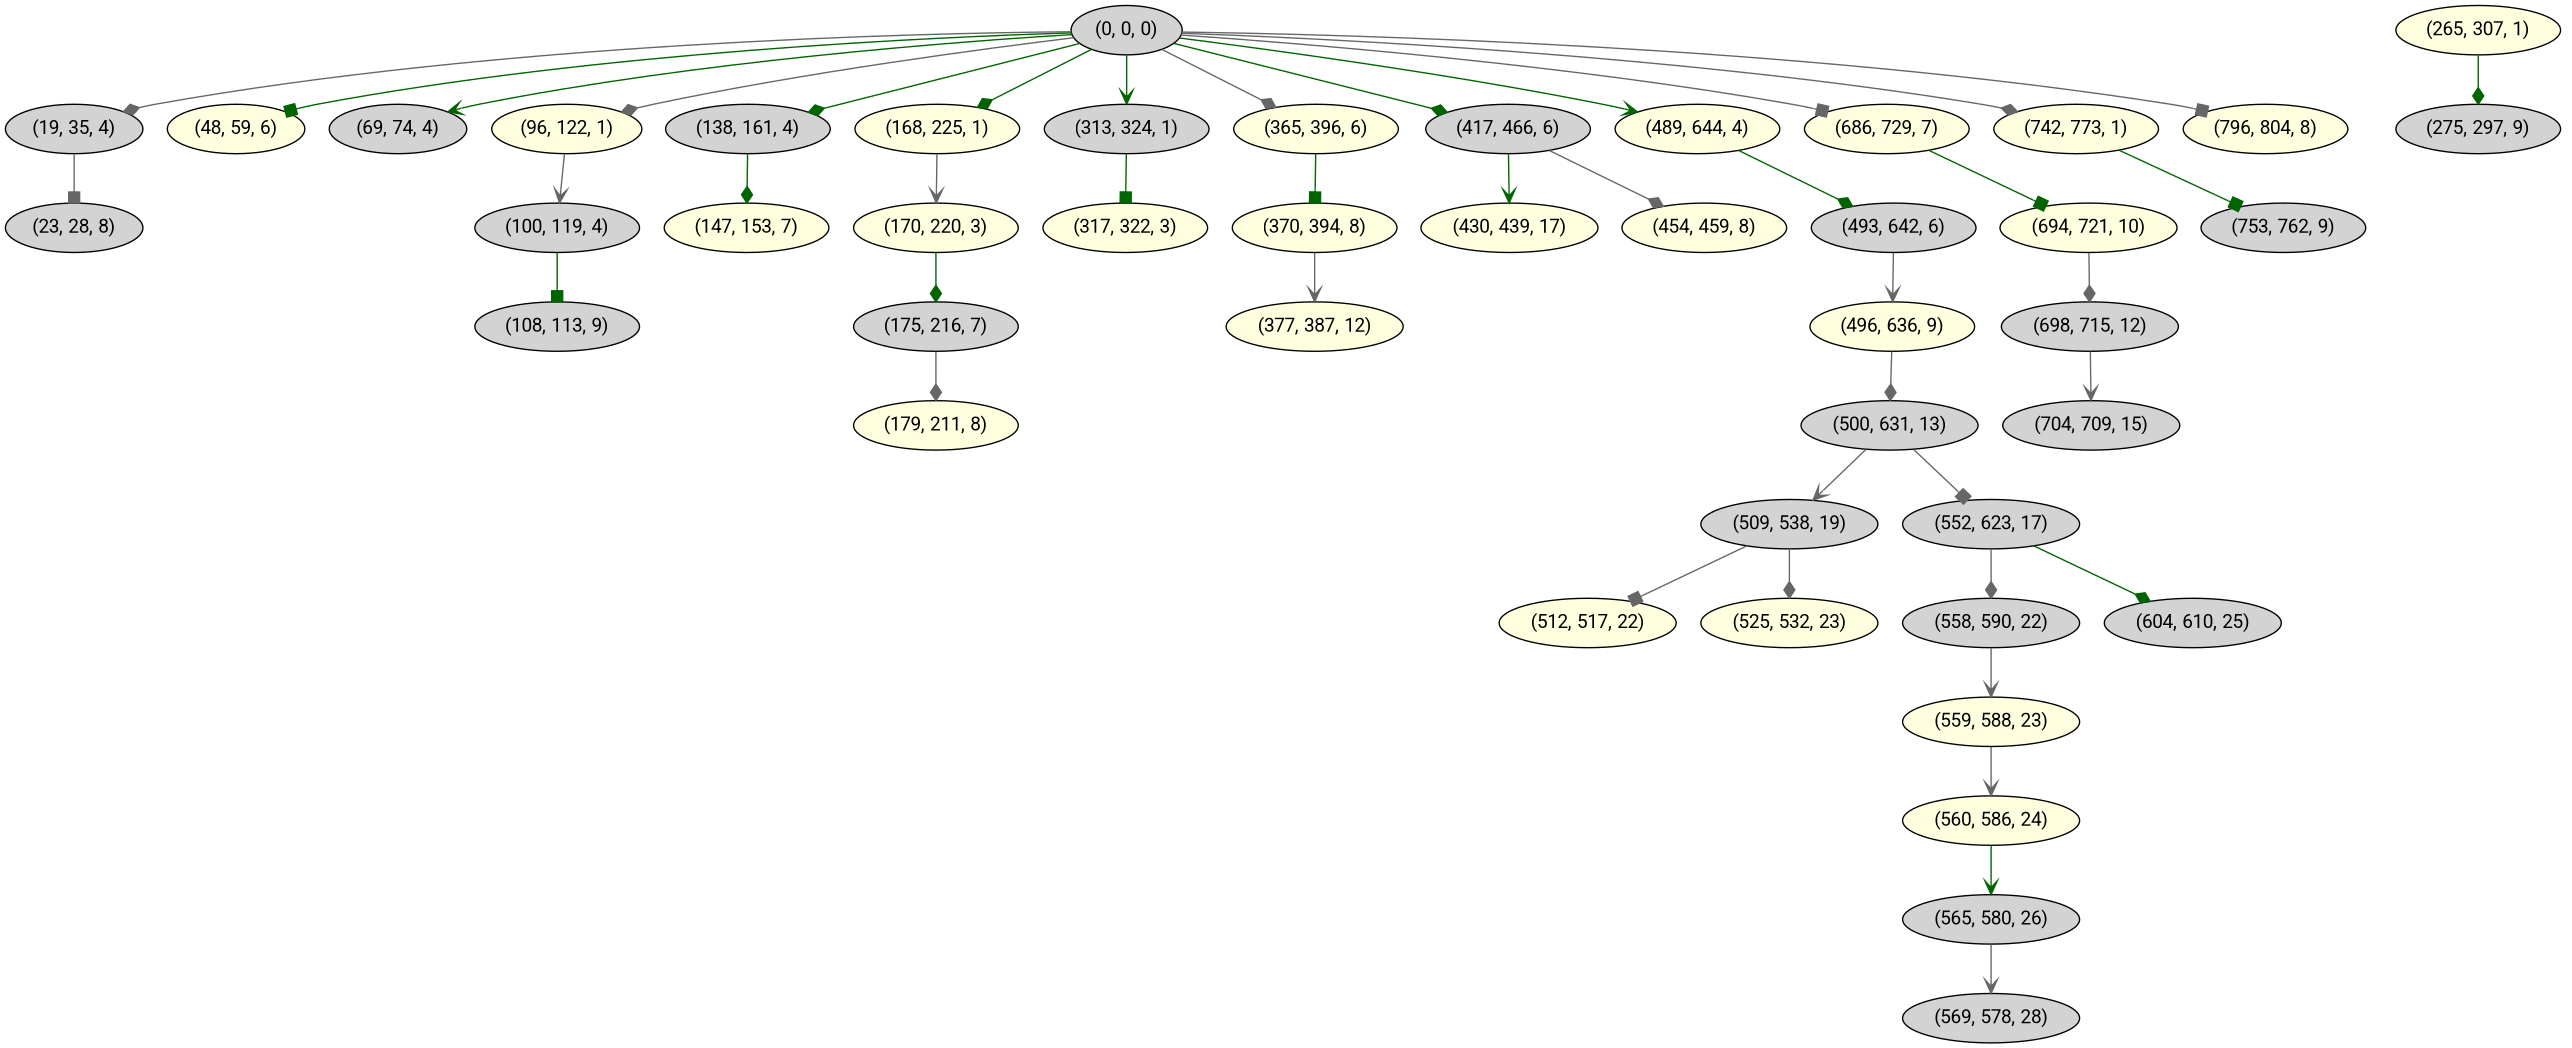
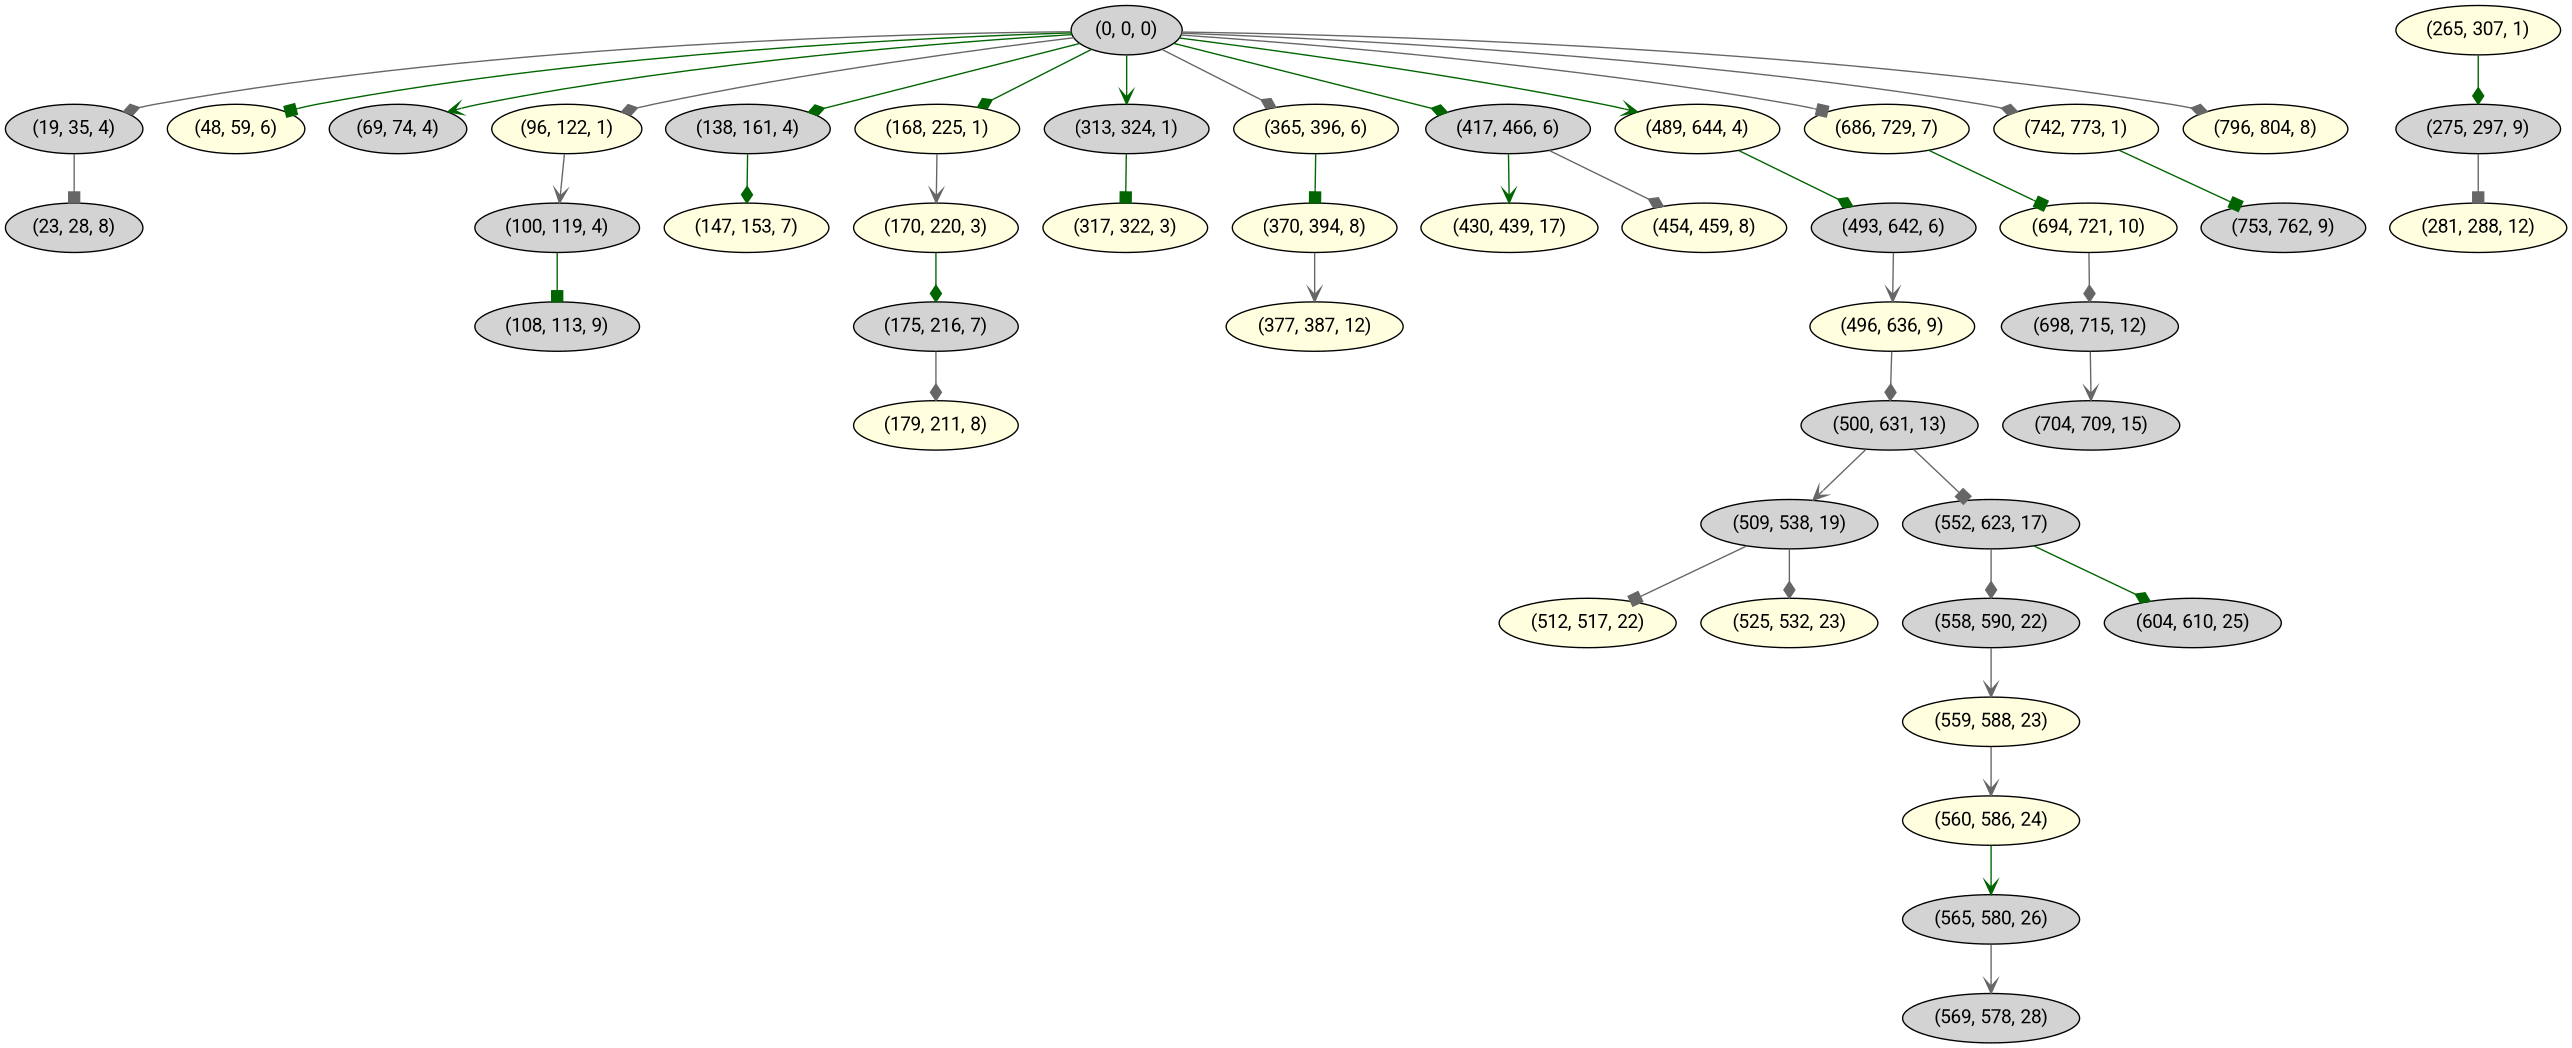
(1689, 53) -> (1689, 53)
none -> (2478, 228)
